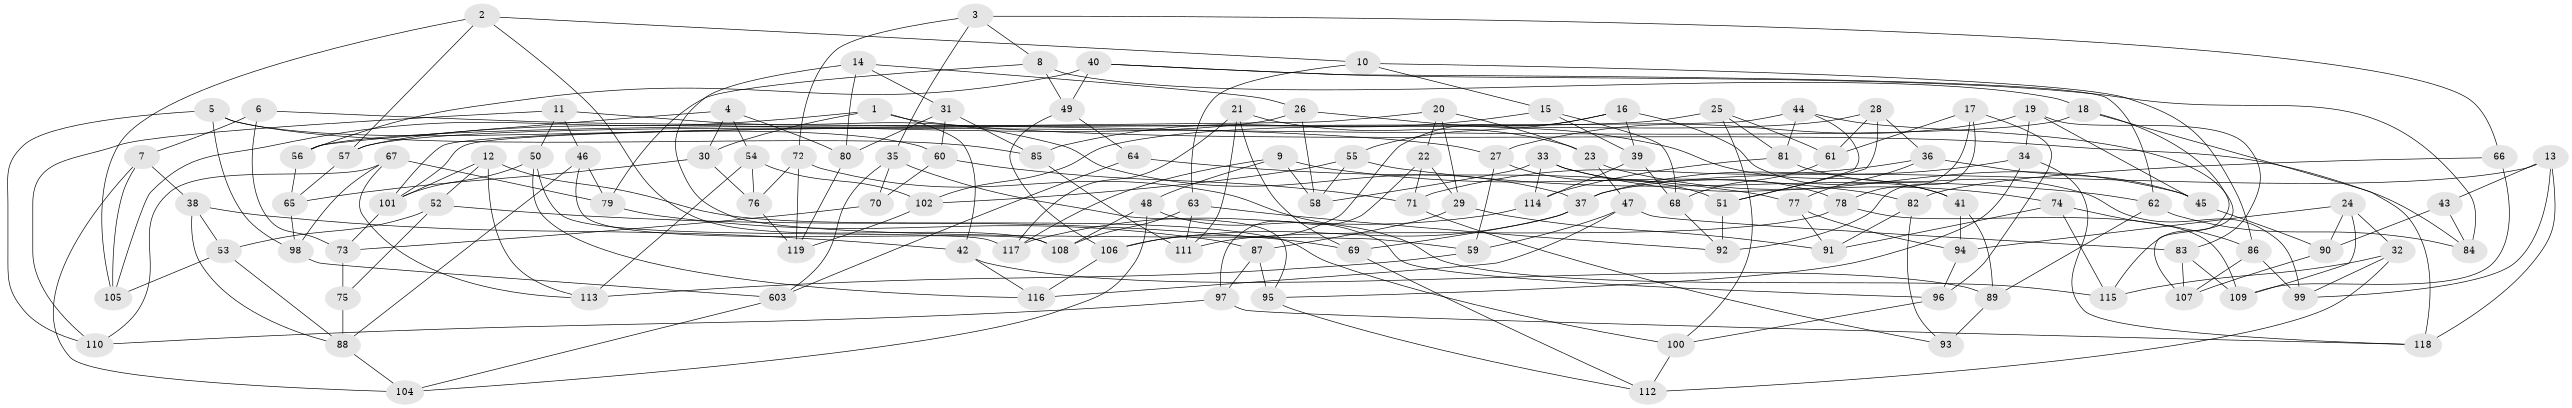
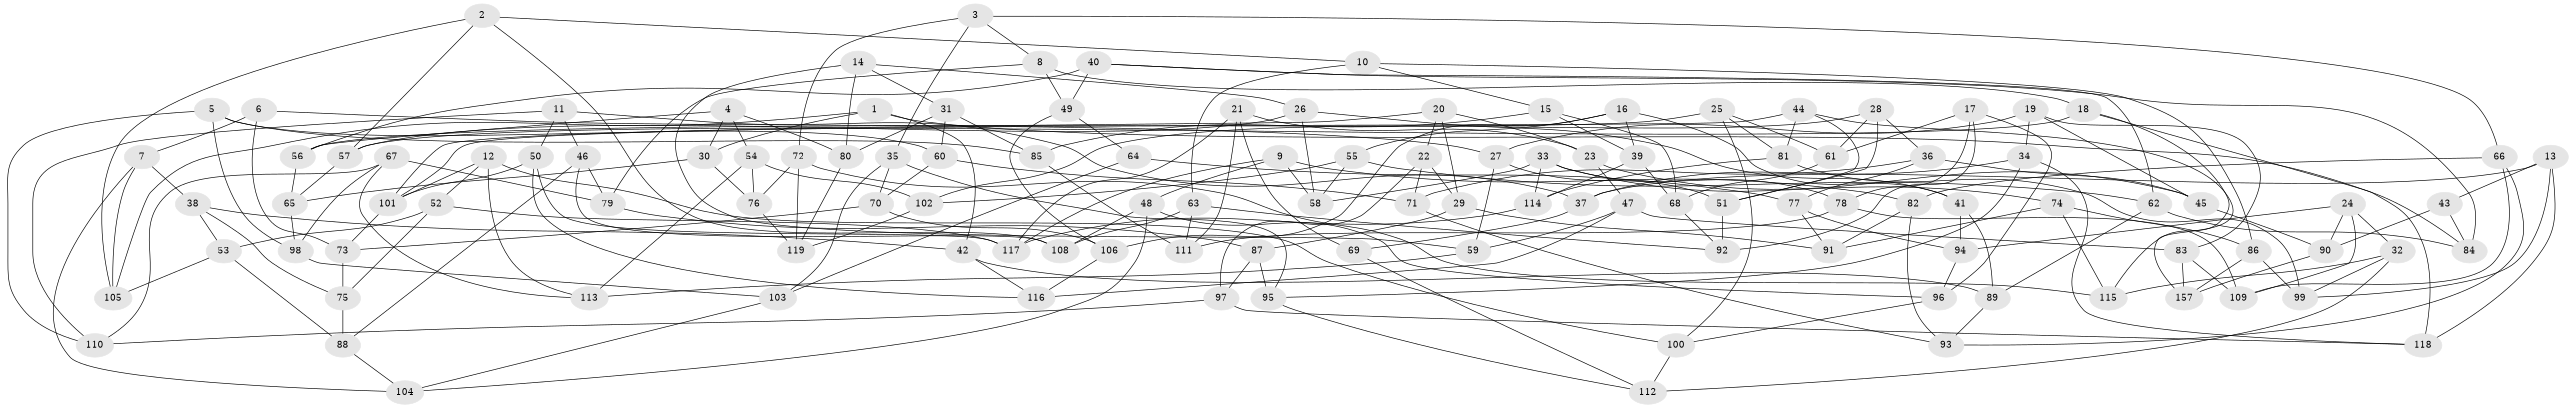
(896, 223) -> (658, 220)
(1348, 234) -> (992, 228)
(778, 298) -> (778, 298)
(2184, 298) -> (2184, 298)
(236, 300) -> (264, 256)
none -> (2293, 328)
